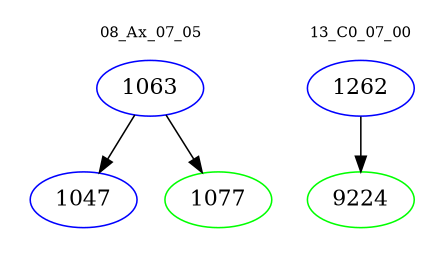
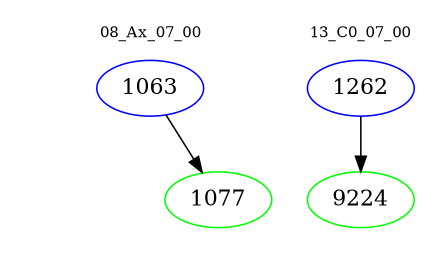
(151, 33) -> (151, 33)
(84, 200) -> none
